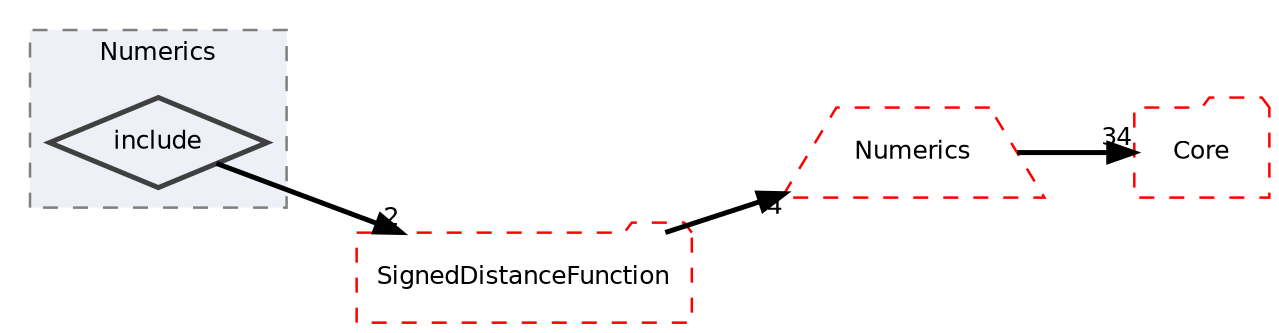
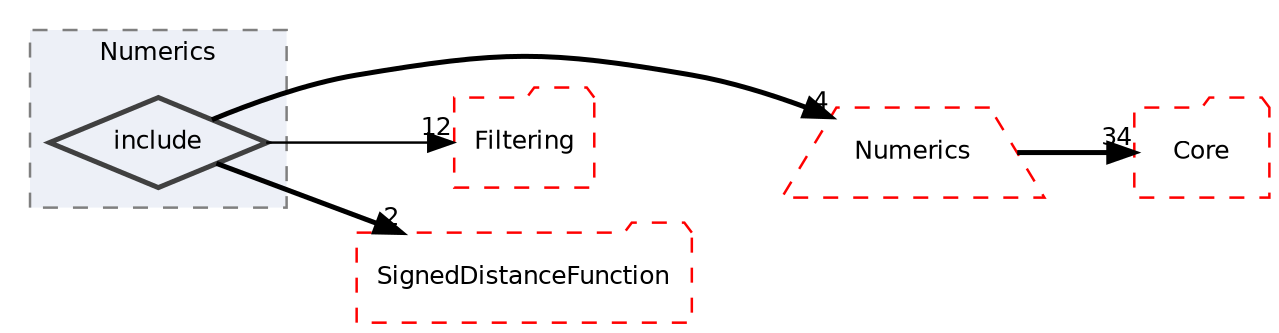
none -> (524, 143)
(713, 217) -> (508, 57)
